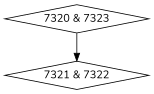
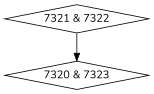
(77, 43) -> (77, 43)
